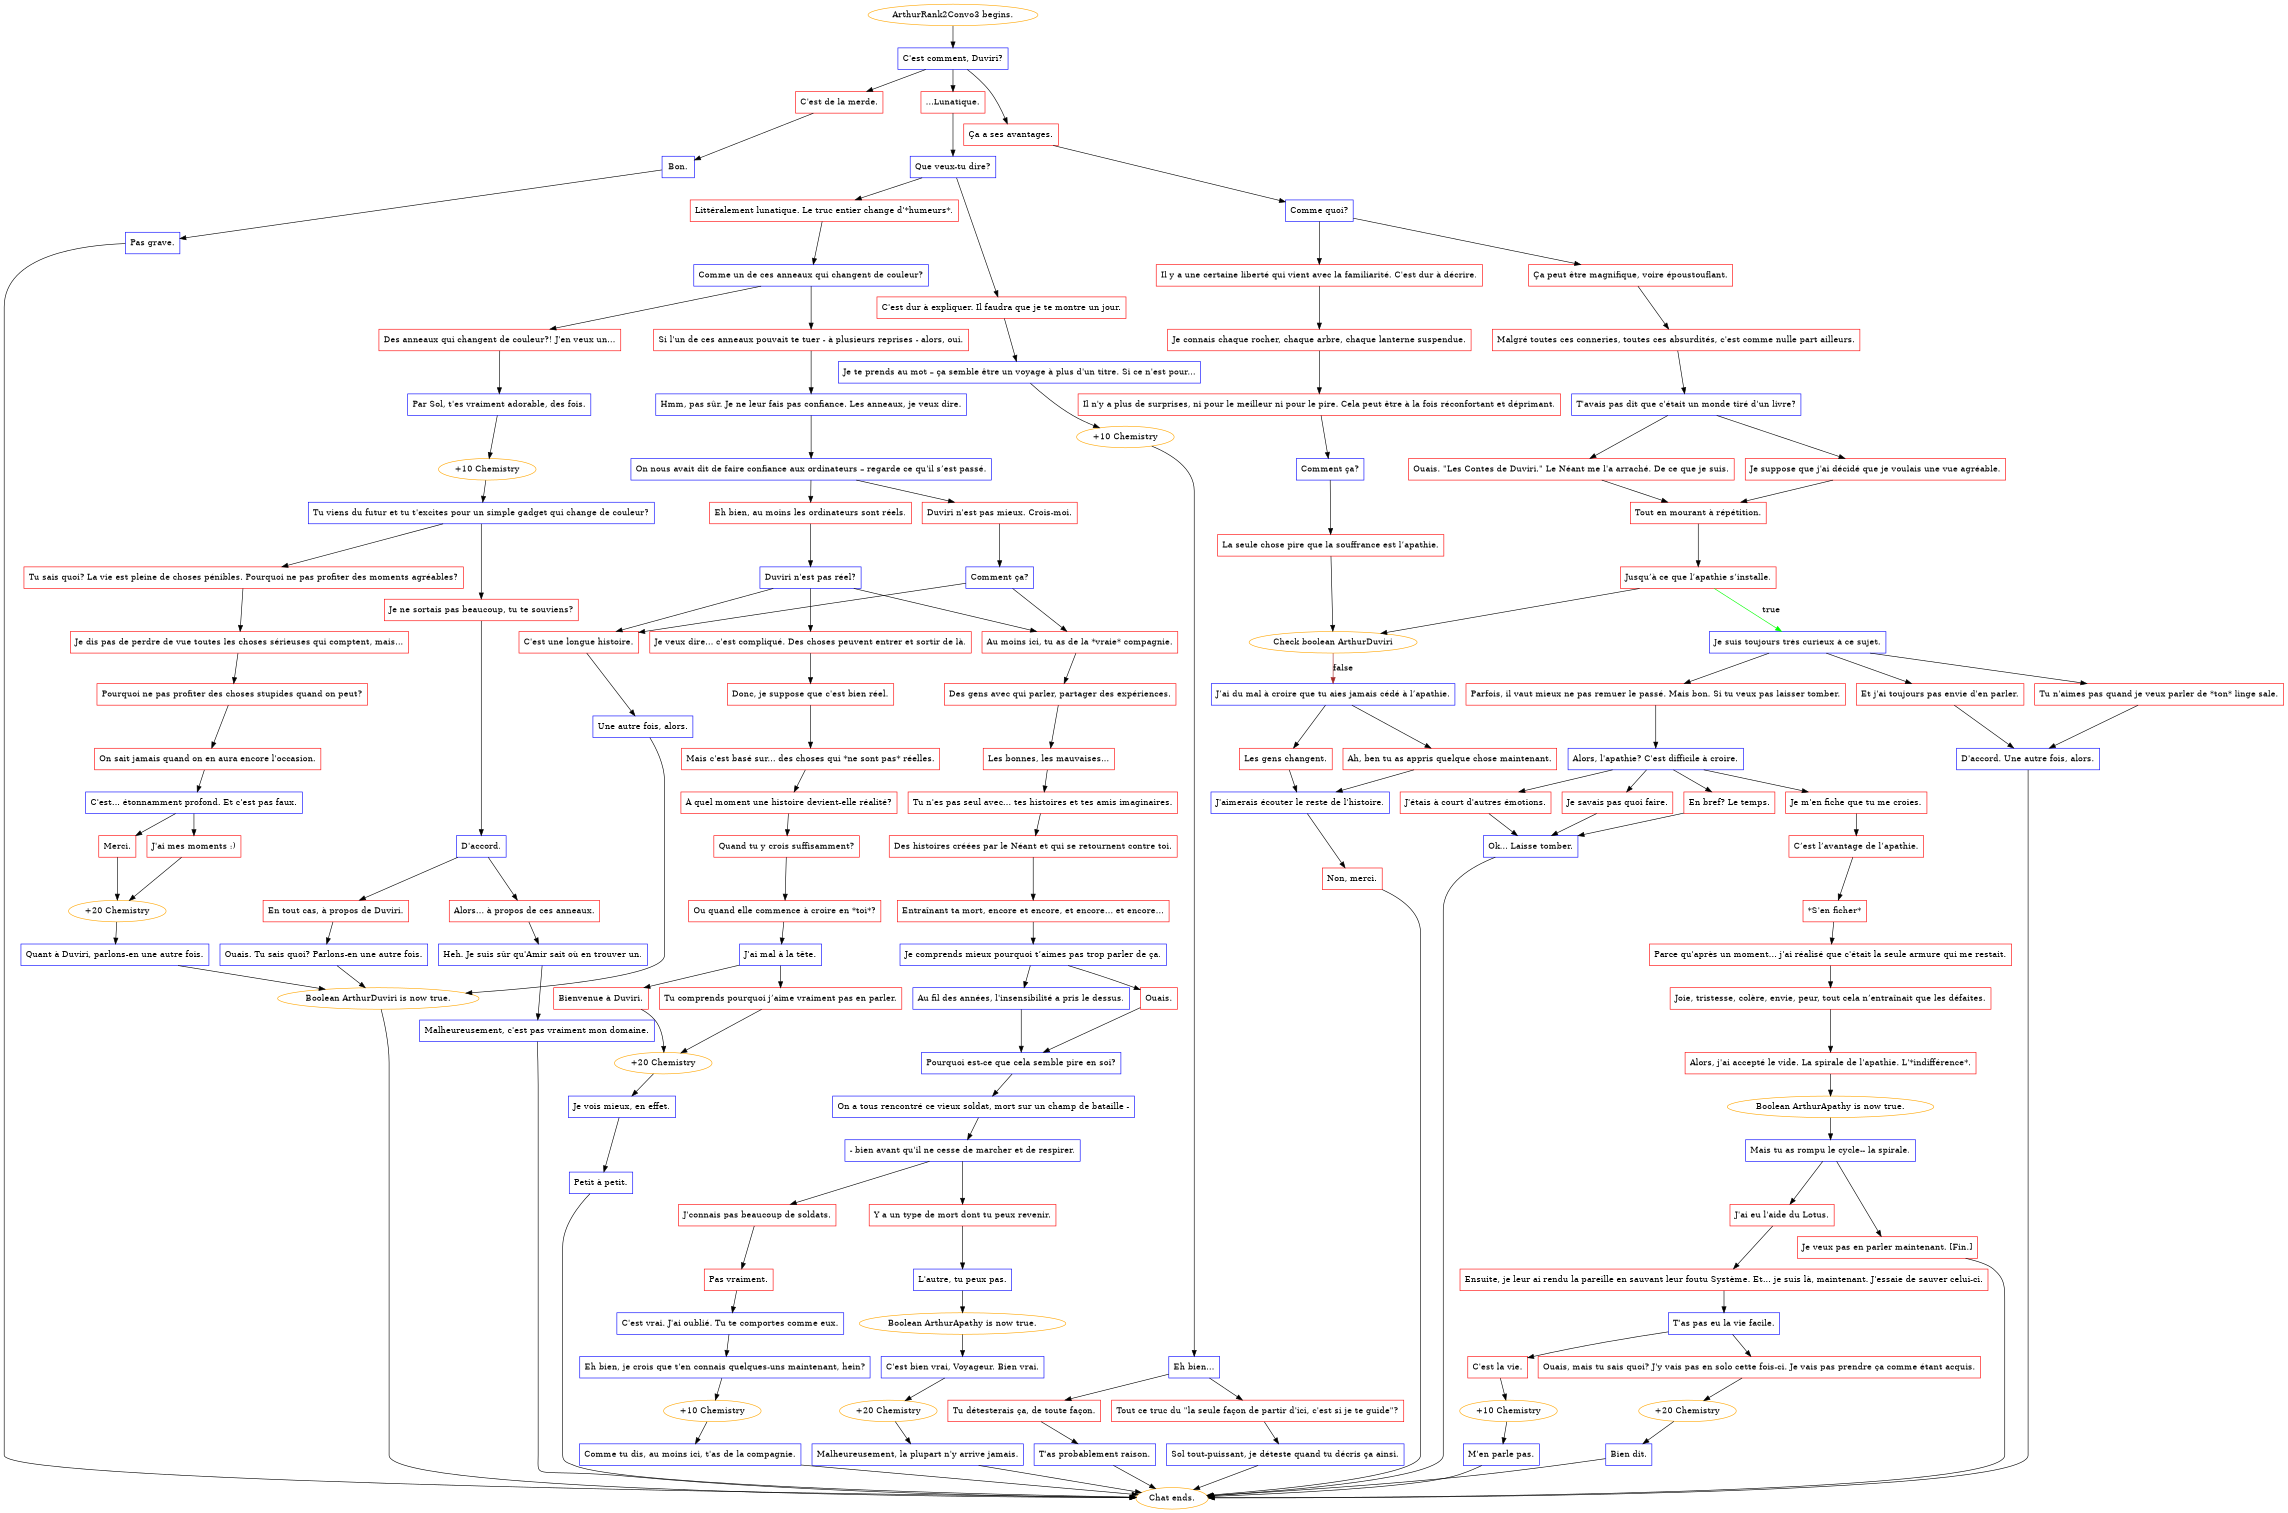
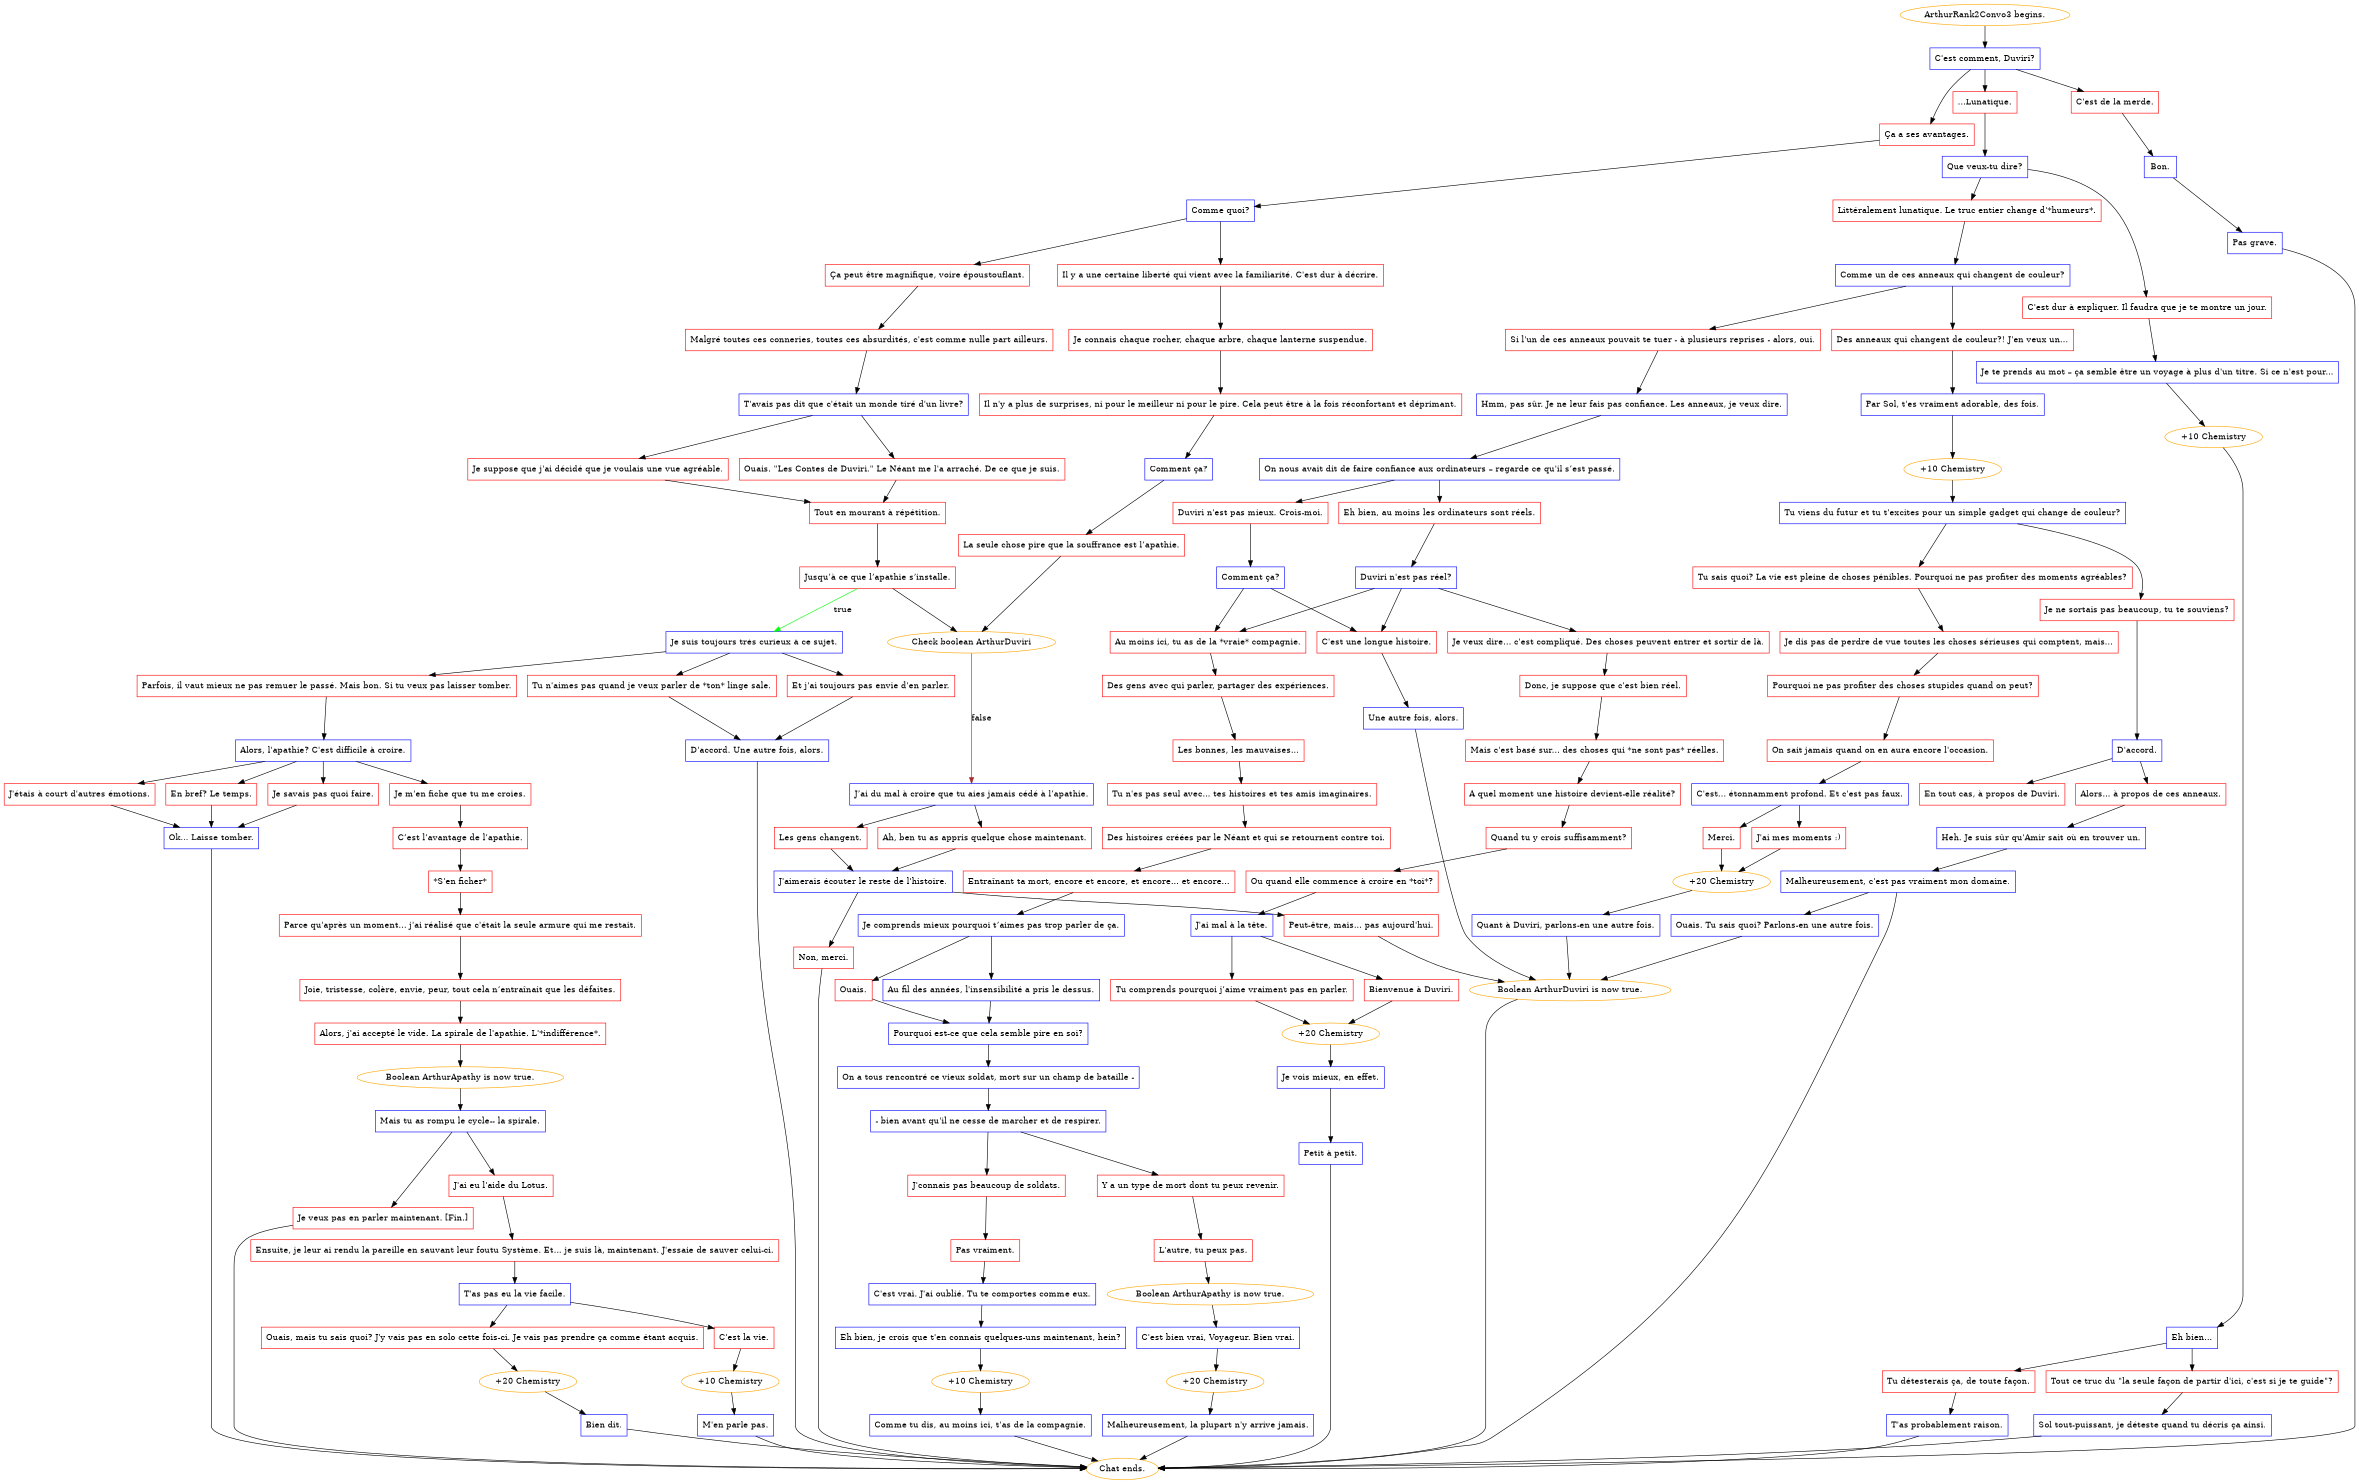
none -> (1361, 925)
(331, 930) -> (1840, 903)
(963, 1280) -> (1203, 1250)
